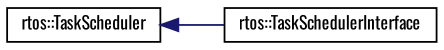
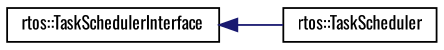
(201, 25) -> (260, 25)
